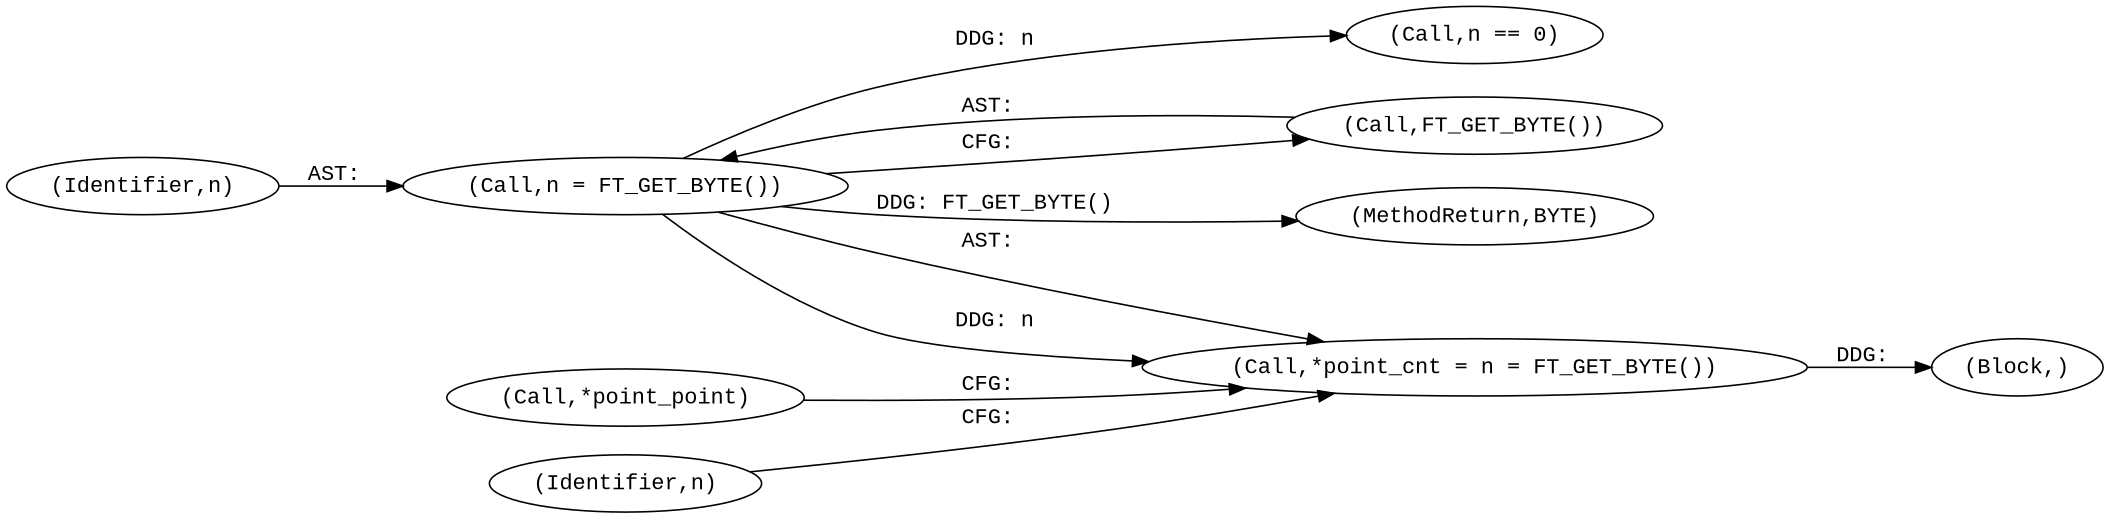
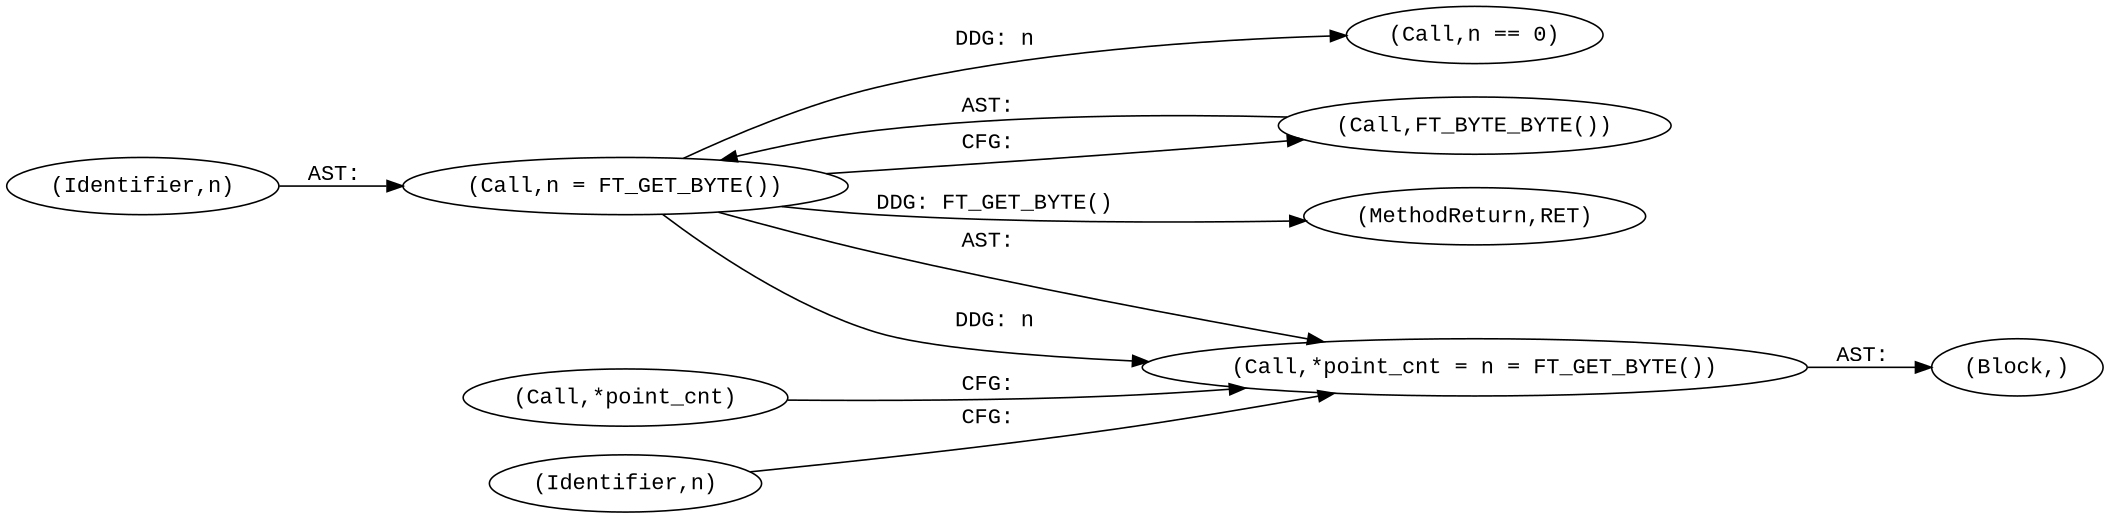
(1475, 126) -> (1475, 126)
(1475, 216) -> (1475, 216)
(1870, 355) -> (1870, 355)
(625, 398) -> (625, 398)
